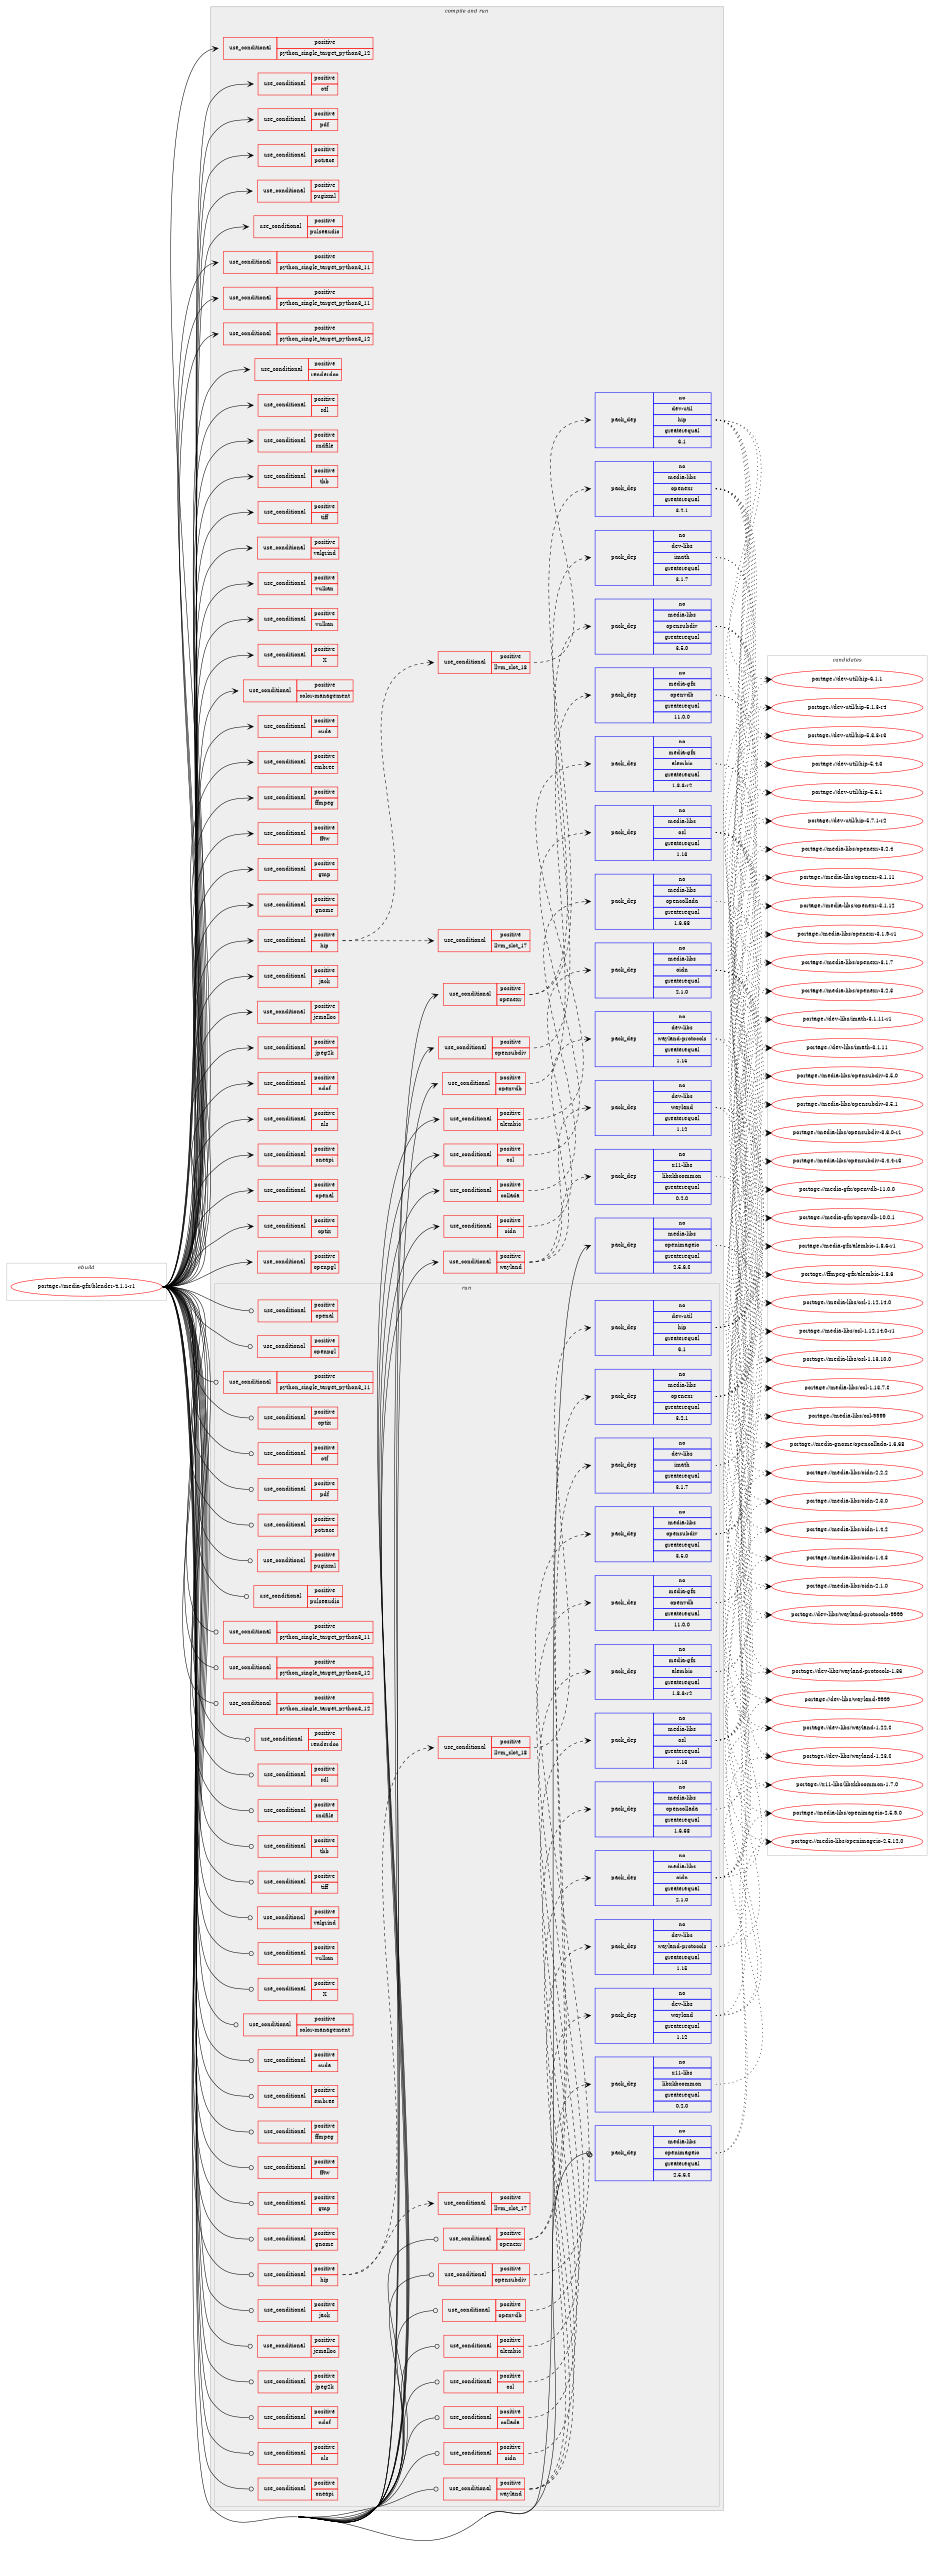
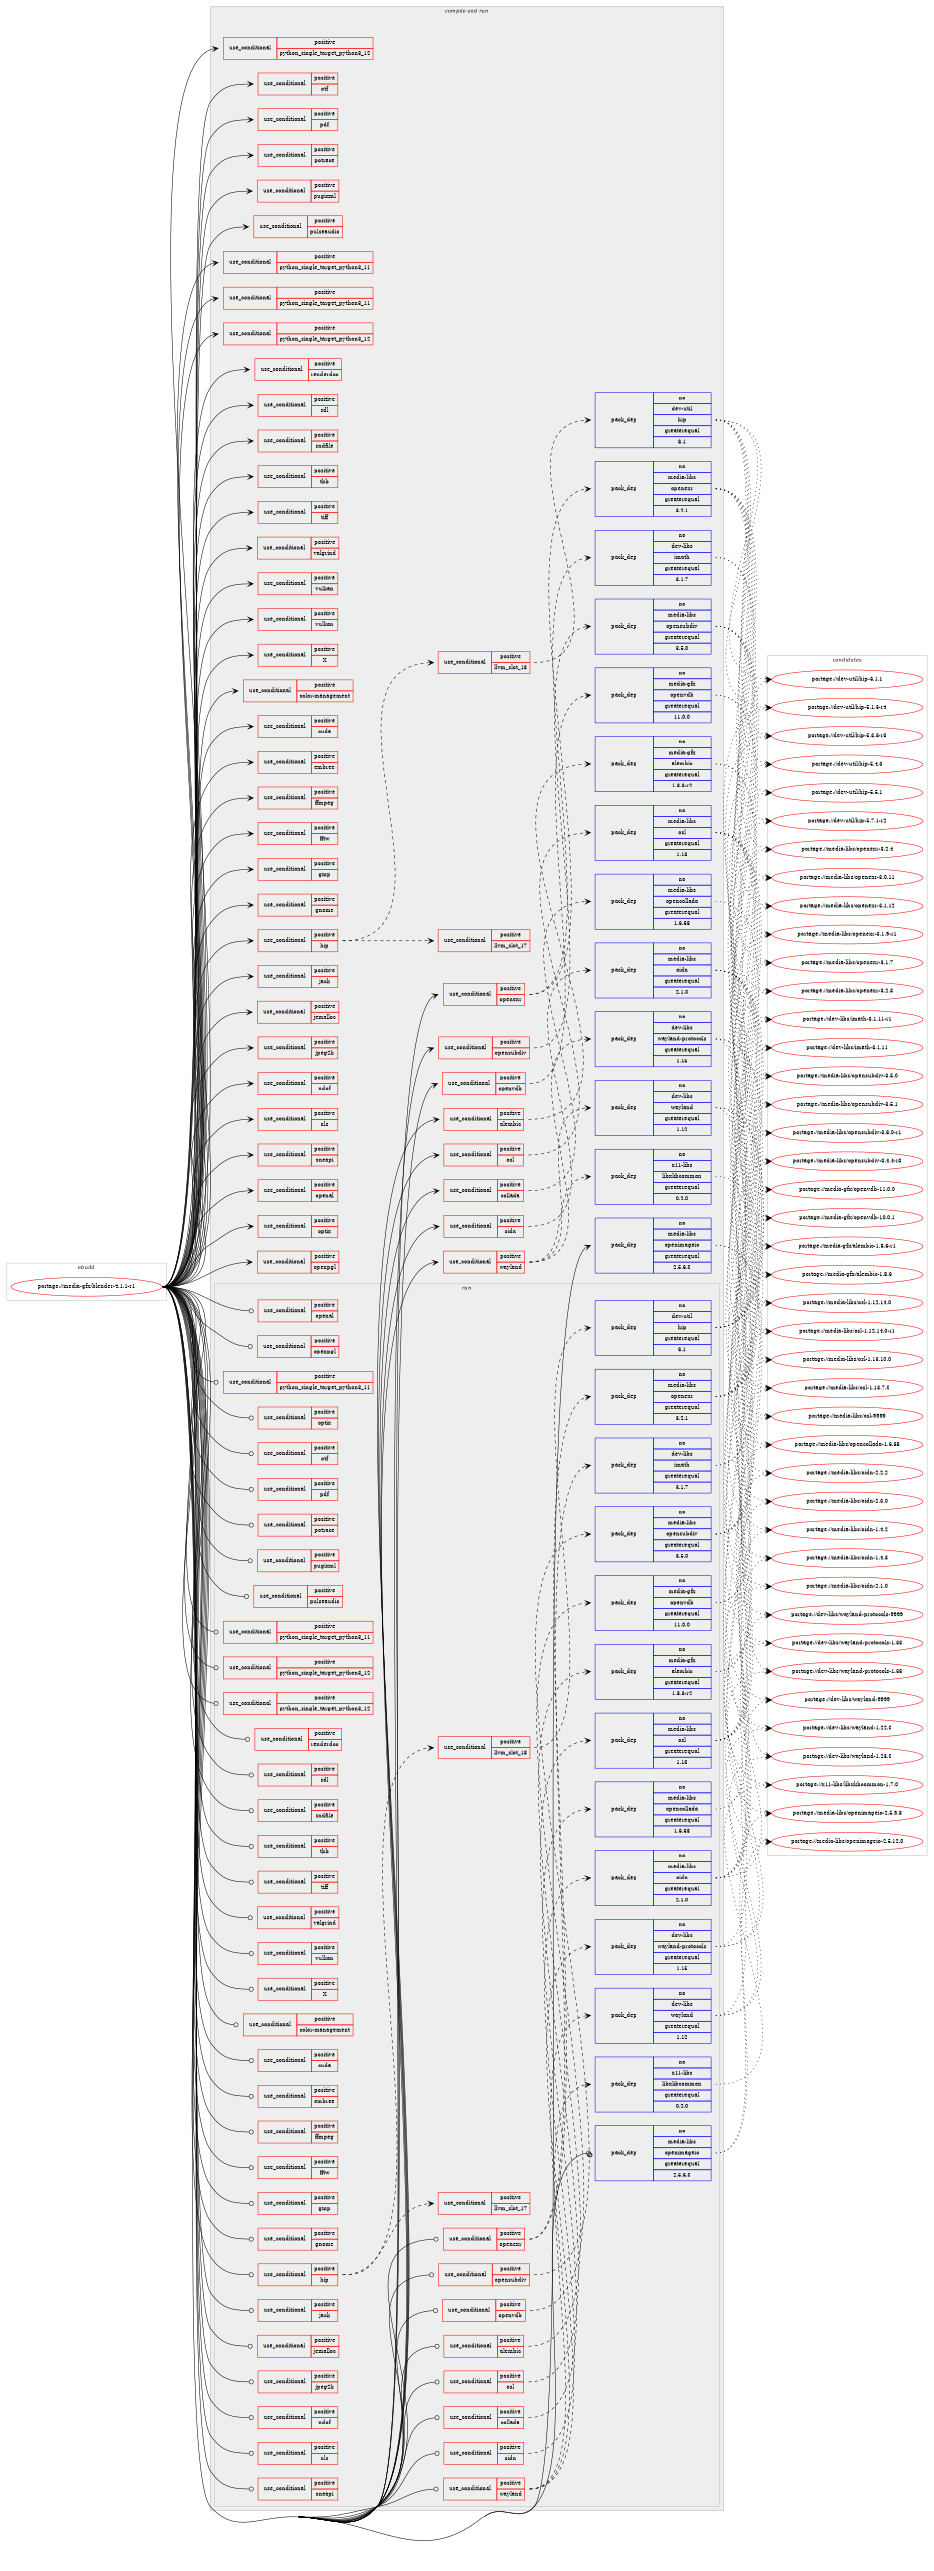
(847, 878) -> (847, 878)
(847, 1275) -> (847, 1275)
(847, 1445) -> (847, 1445)
none -> (847, 1643)
(847, 1813) -> (847, 1813)
